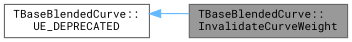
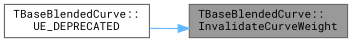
(175, 14) -> (164, 28)
